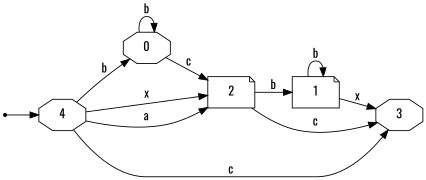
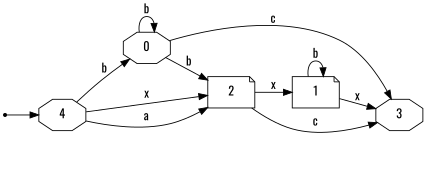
(189, 62) -> (189, 62)
(274, 86) -> (274, 86)
(227, 177) -> (290, 27)
